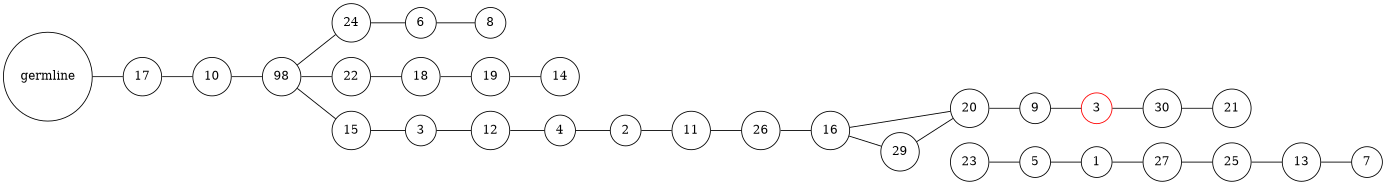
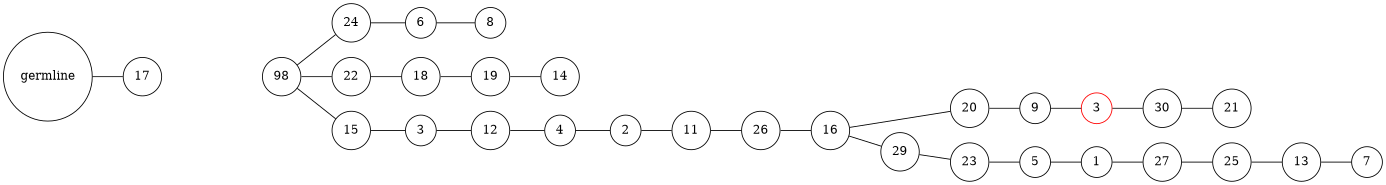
(212, 77) -> none
(935, 130) -> (935, 157)
